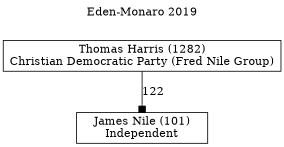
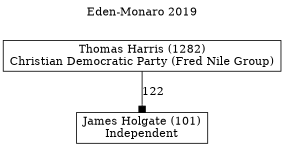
(142, 128) -> (142, 128)
